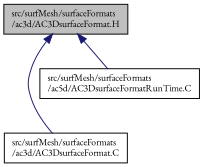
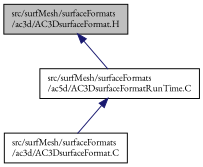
(29, 89) -> (90, 120)
